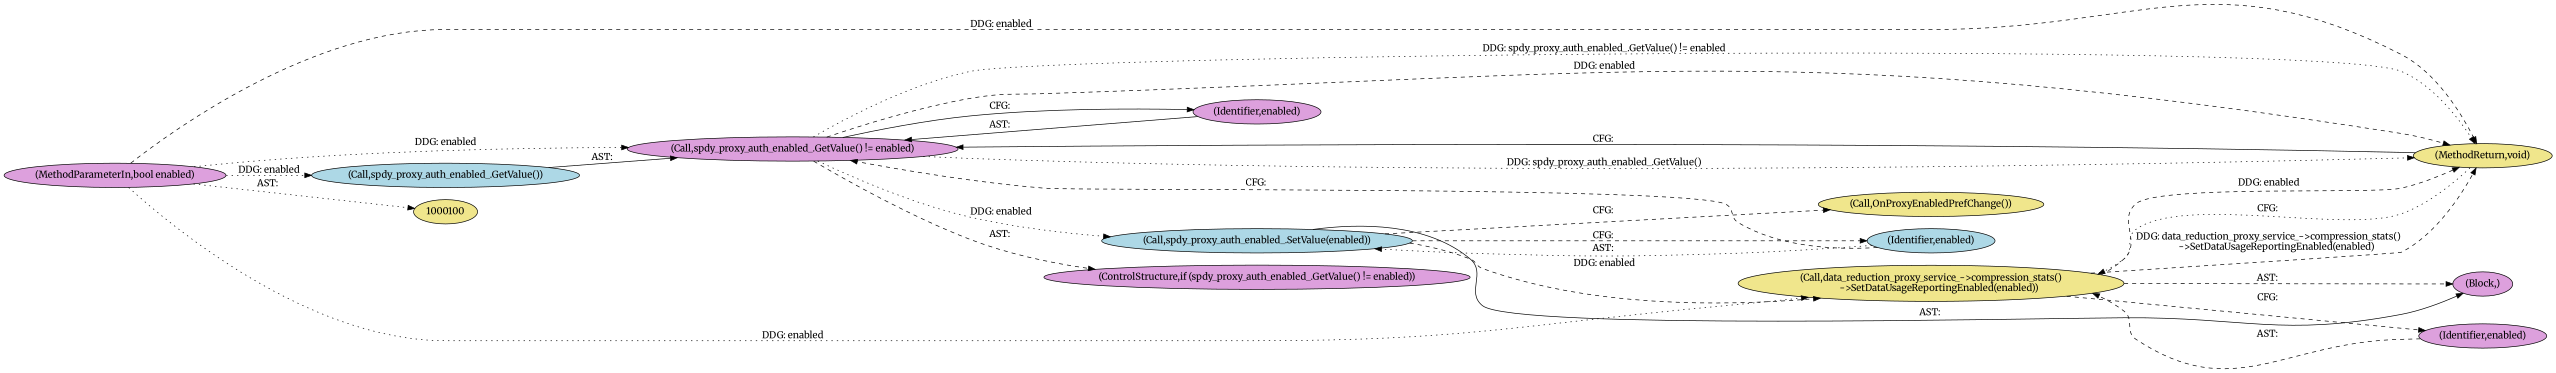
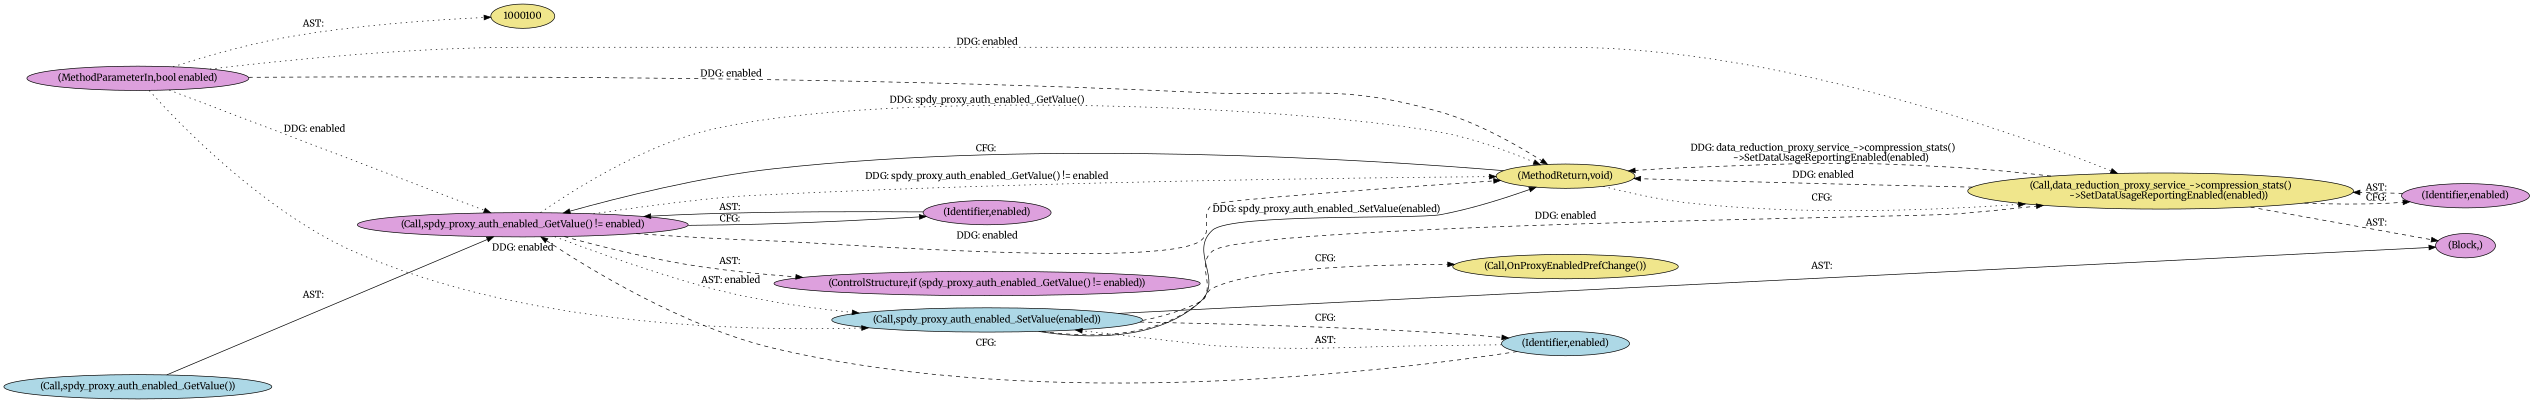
(265, 175) -> (475, 292)
(1001, 212) -> (731, 280)
none -> (1249, 222)
